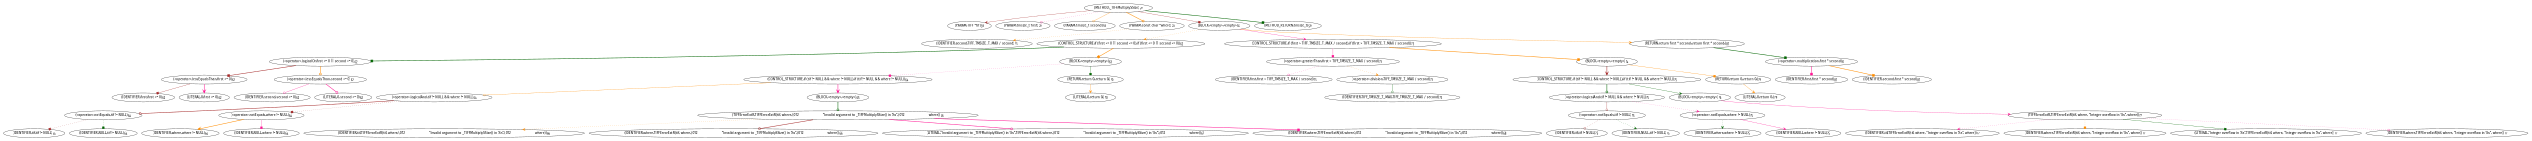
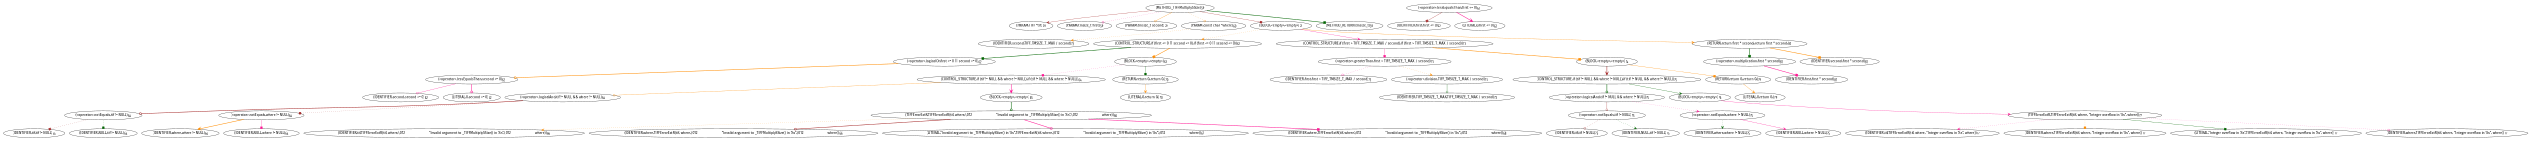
(1134, 16) -> (1196, 16)
(1851, 70) -> (1794, 53)
(263, 71) -> none
